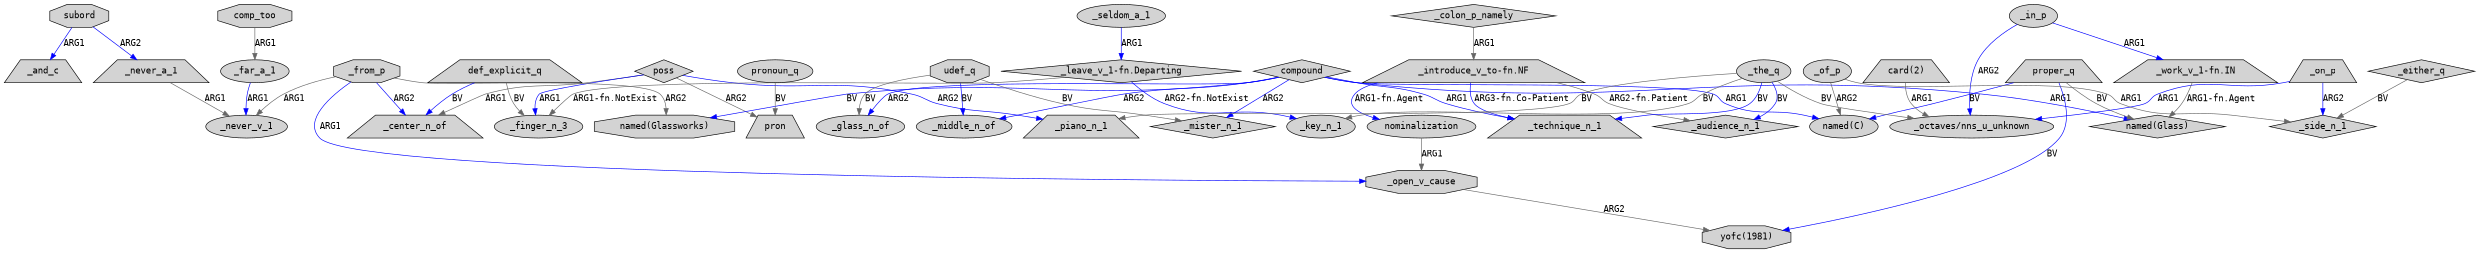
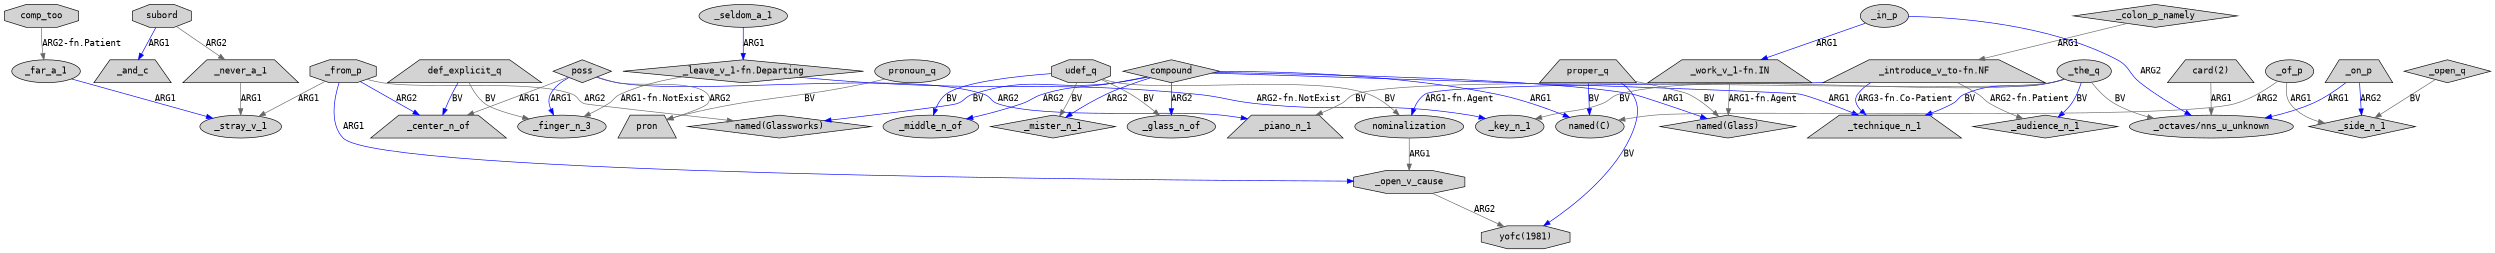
(112, 41) -> (198, 41)
(266, 44) -> (82, 44)
(2421, 71) -> (2447, 71)
none -> (1251, 85)
(247, 127) -> (241, 127)
(665, 127) -> (779, 127)
